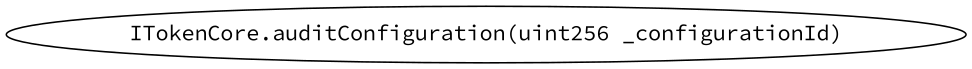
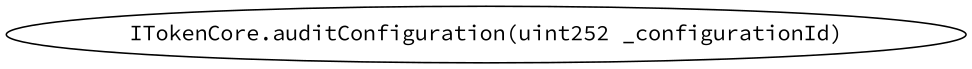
(486, 35) -> (486, 35)
